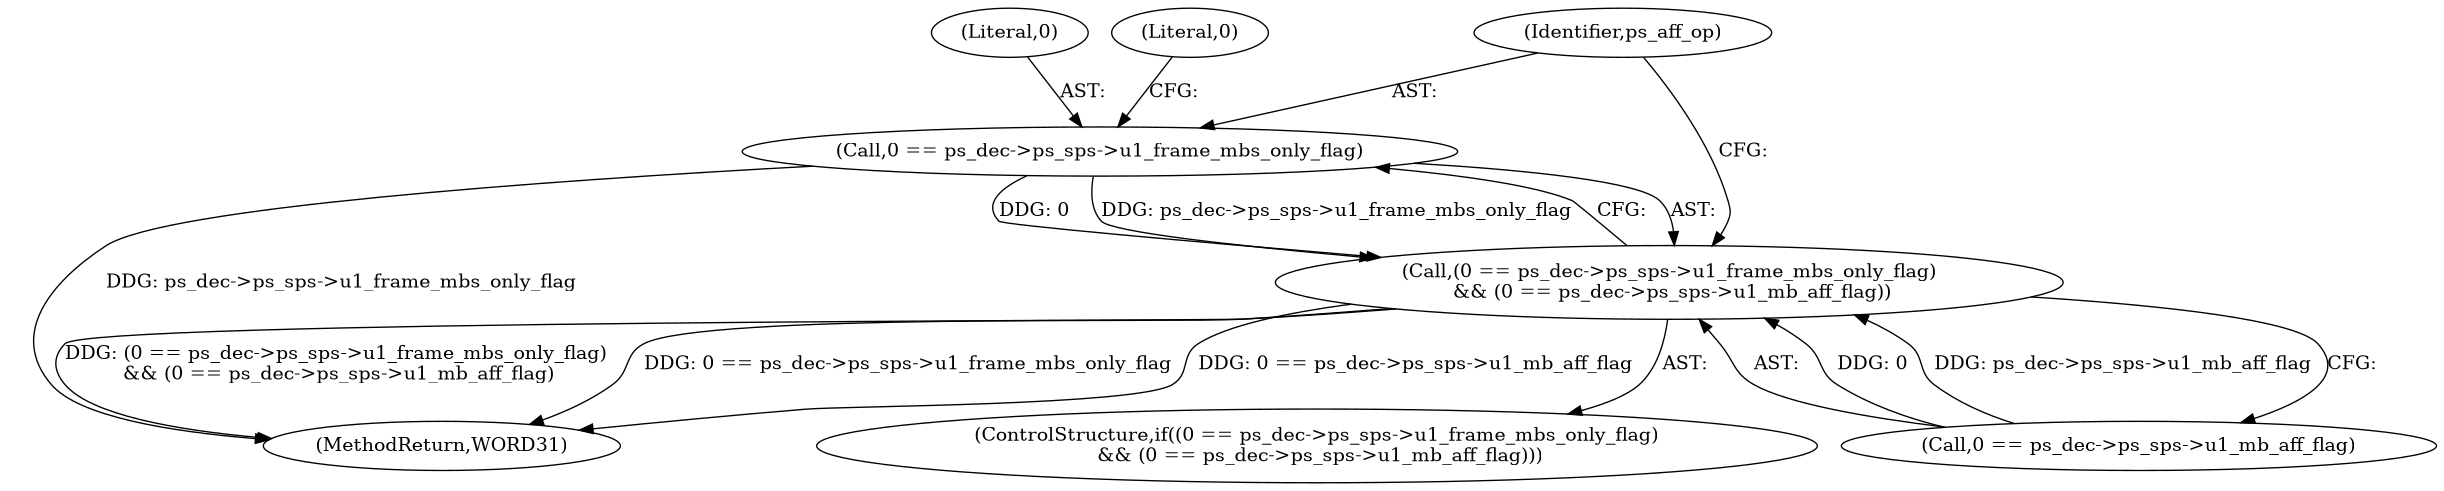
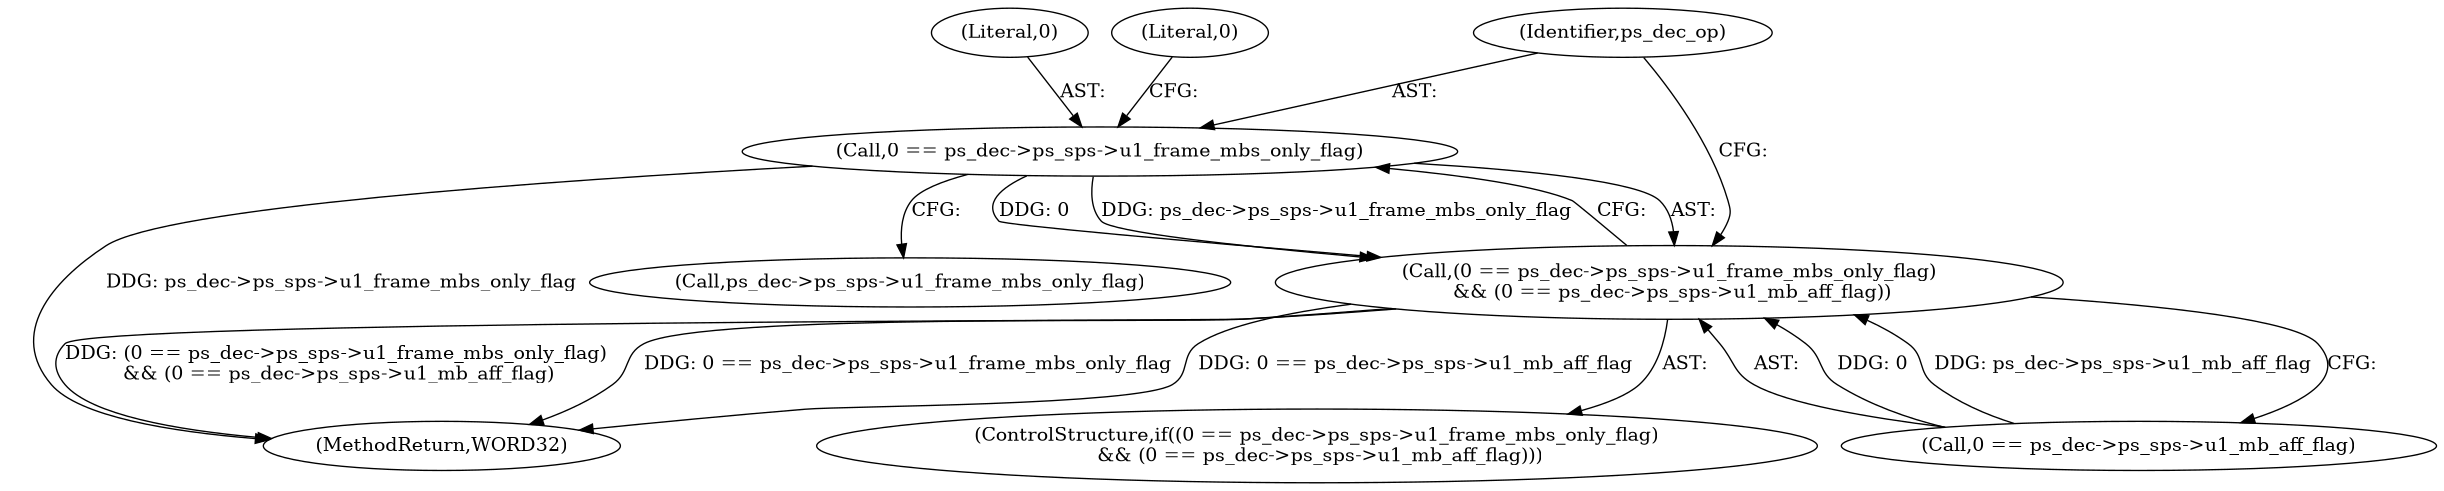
(1623, 33) -> (1623, 33)
none -> (910, 282)
(442, 446) -> (442, 446)
